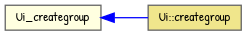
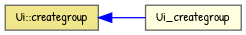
(131, 18) -> (129, 18)
